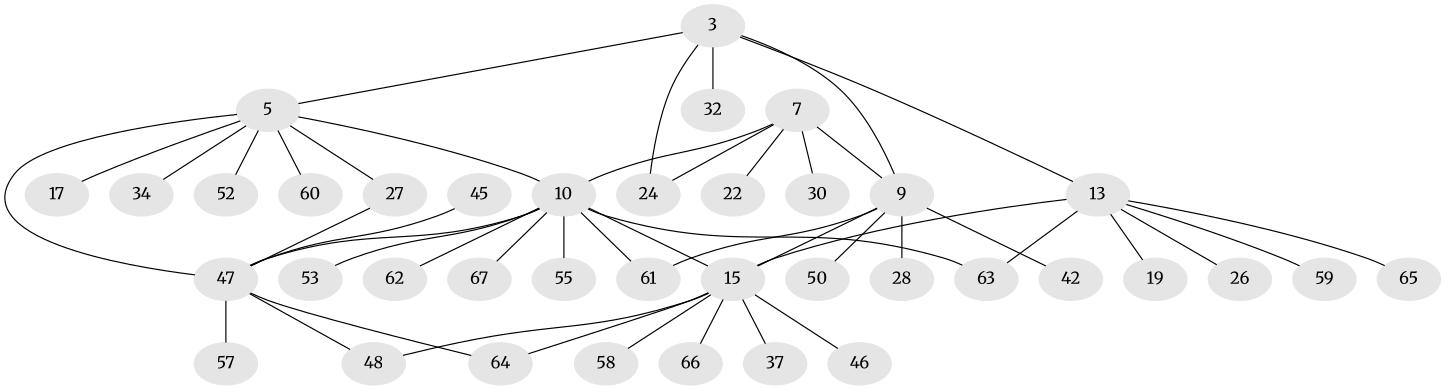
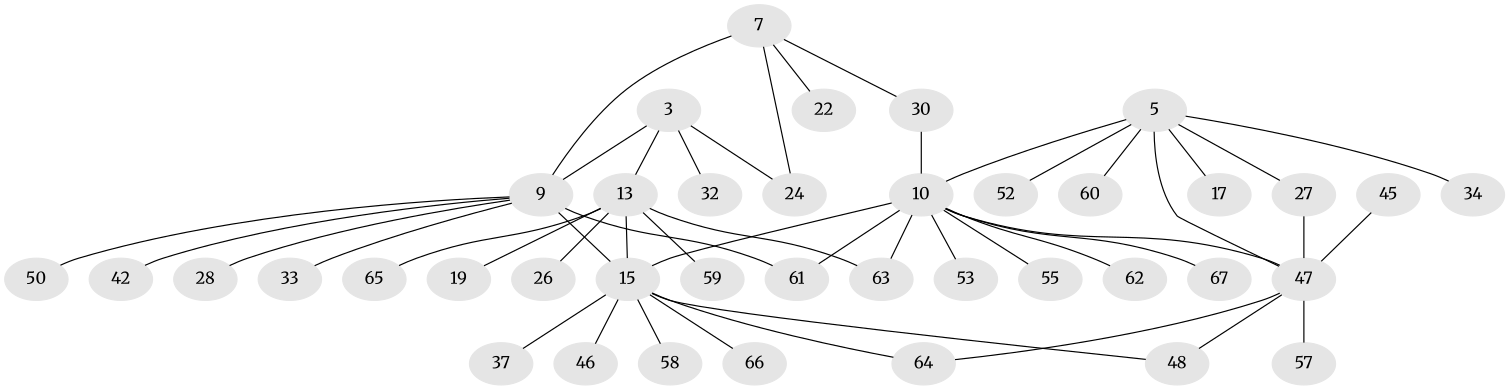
(491, 68) -> none
(681, 153) -> (921, 153)
none -> (290, 279)
